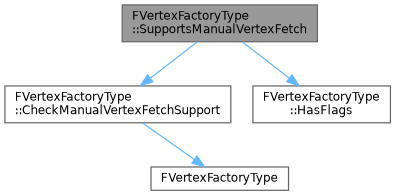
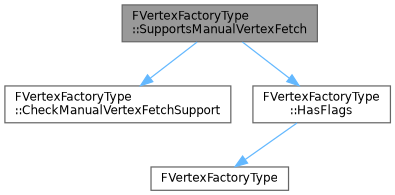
(168, 141) -> (271, 141)
